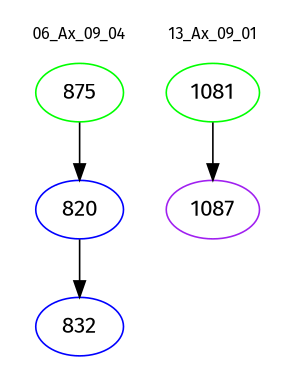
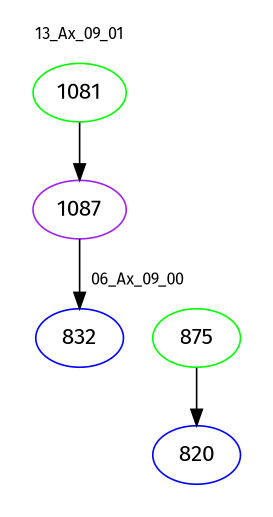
(80, 35) -> (138, 280)
(80, 260) -> (80, 275)
